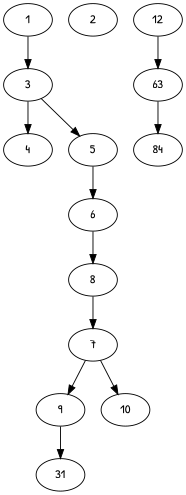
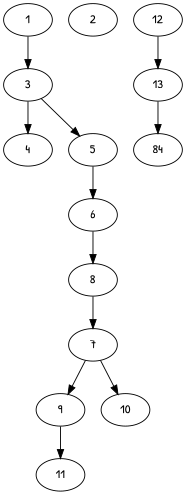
(158, 85) -> (158, 85)
(60, 475) -> (60, 475)
